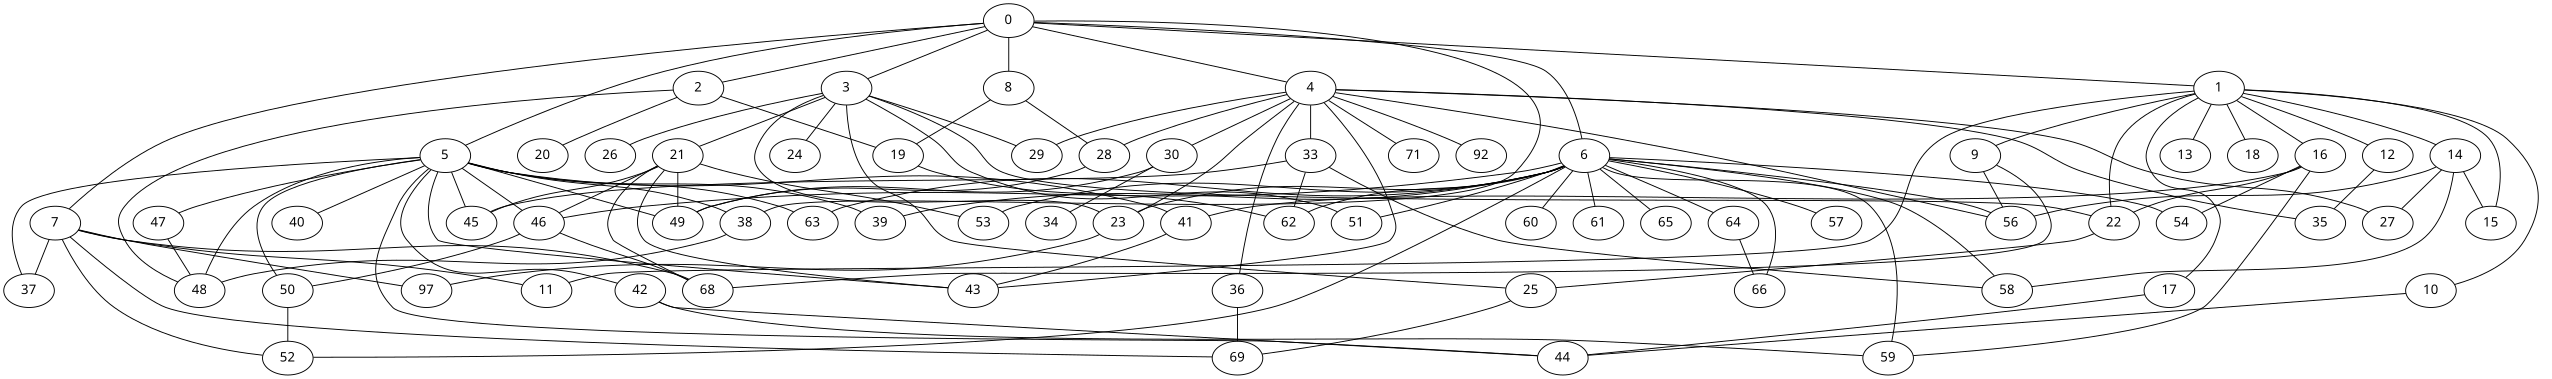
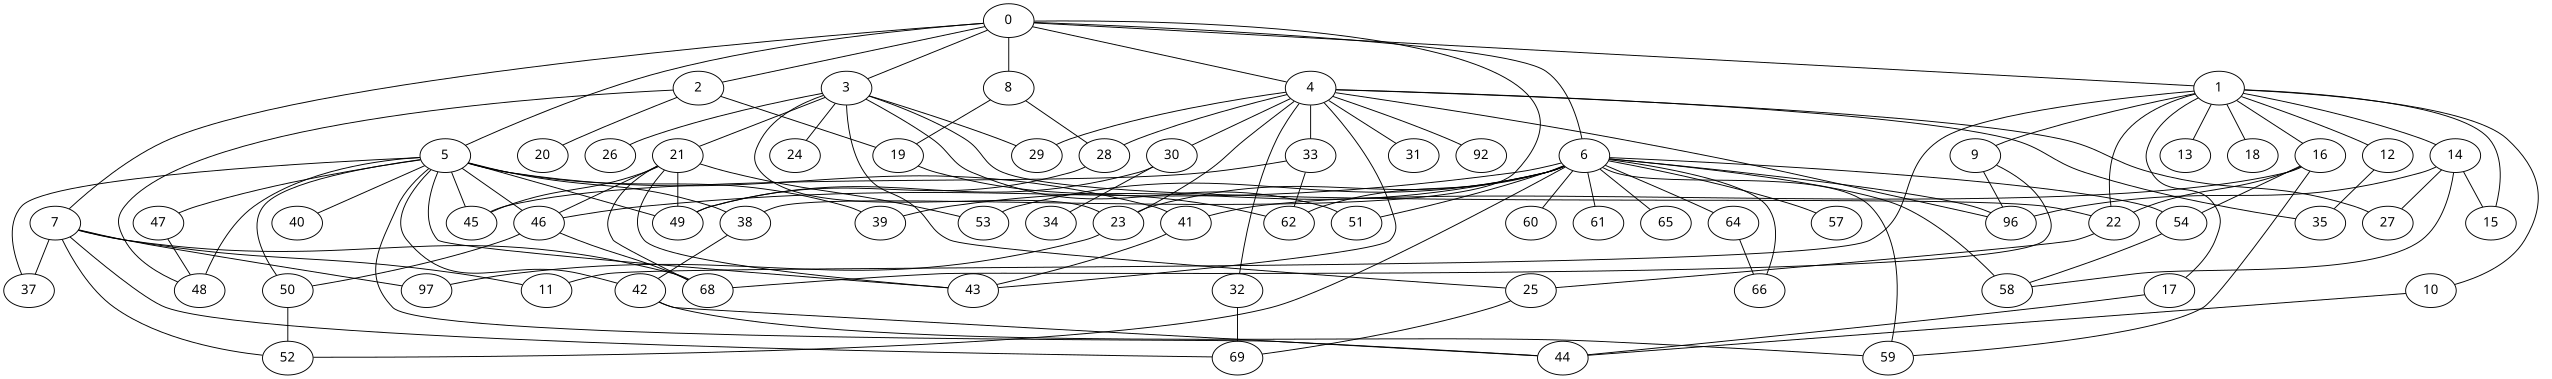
(1414, 156) -> (1414, 156)
(813, 223) -> none
(2011, 223) -> (2011, 223)
(1598, 254) -> (2096, 260)
(475, 262) -> (700, 253)
(1238, 291) -> (1238, 291)
